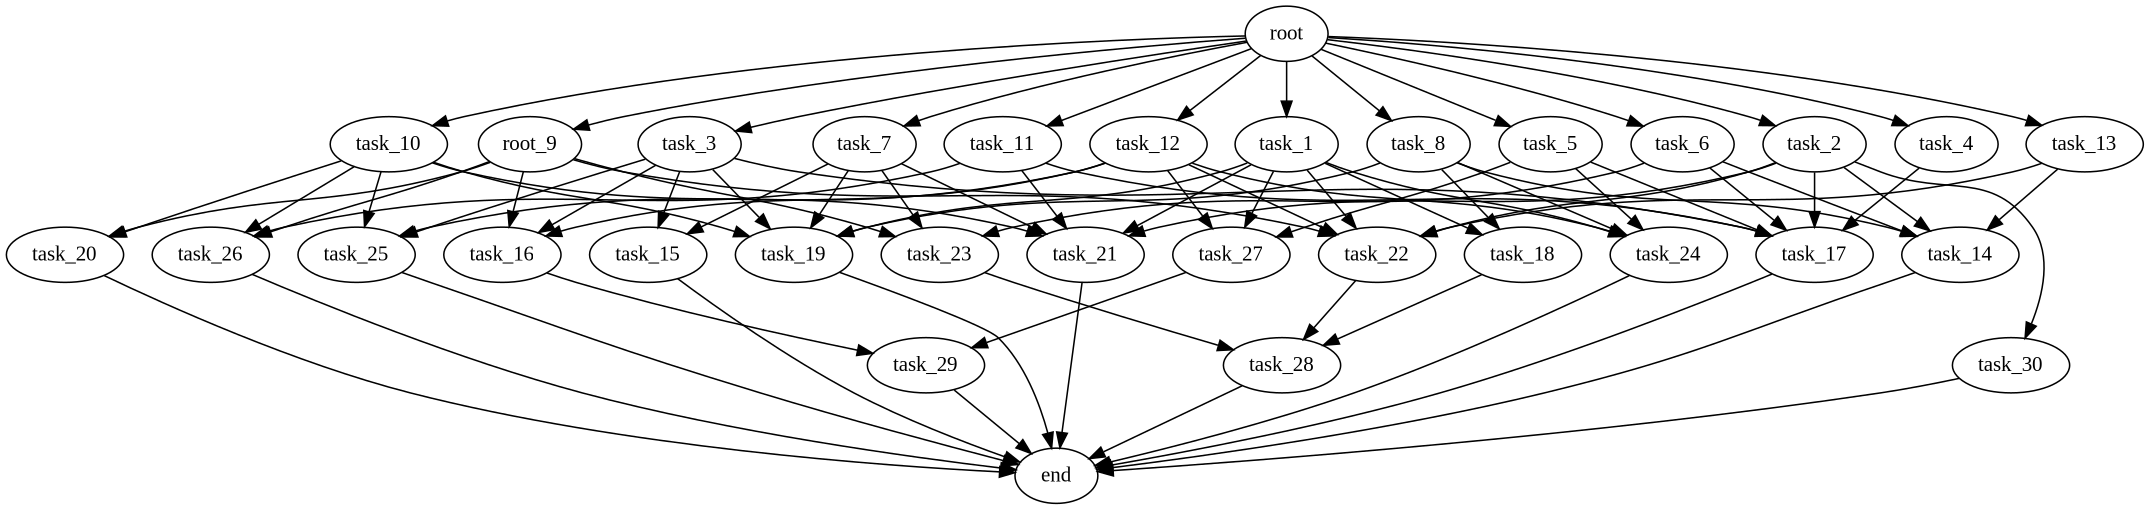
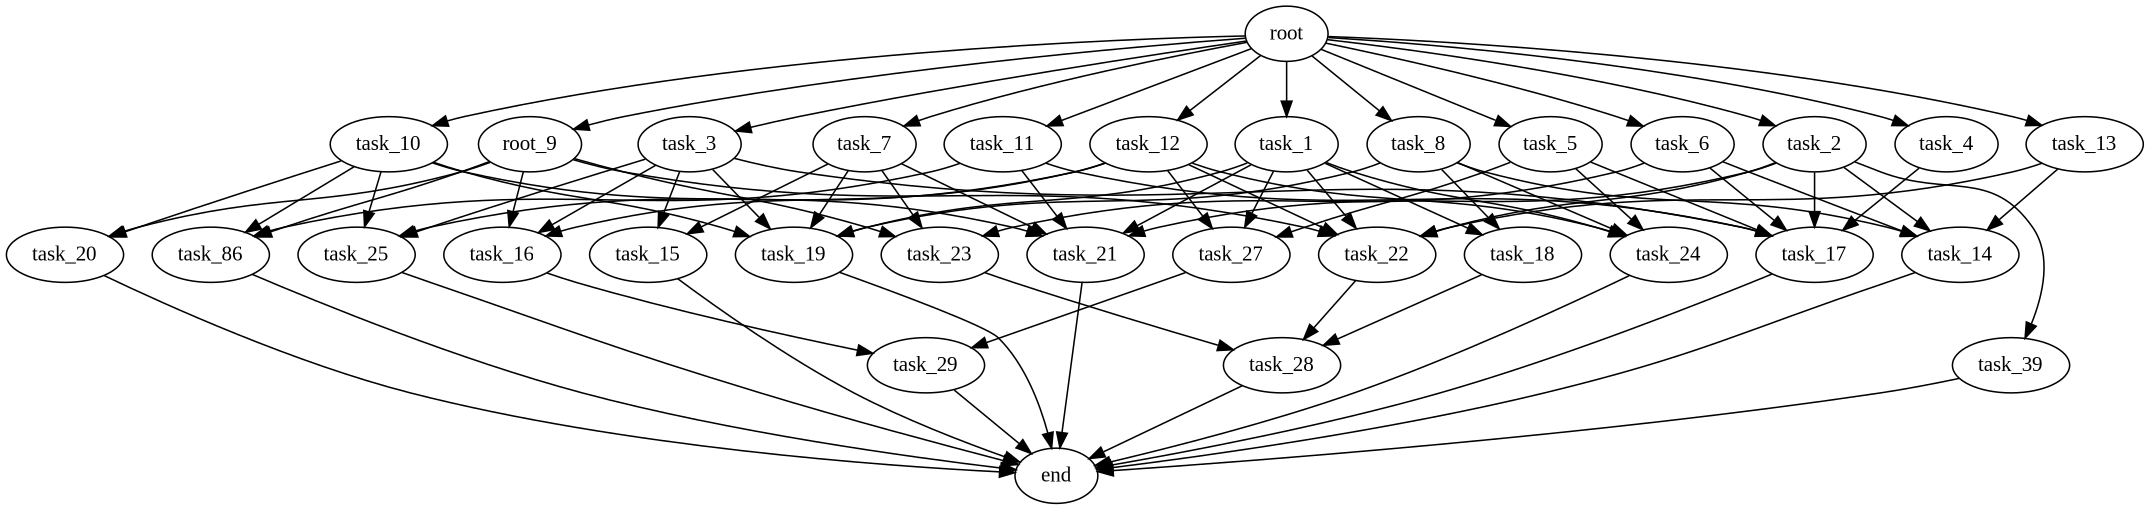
(211, 255) -> (211, 255)
(2011, 365) -> (2011, 365)
